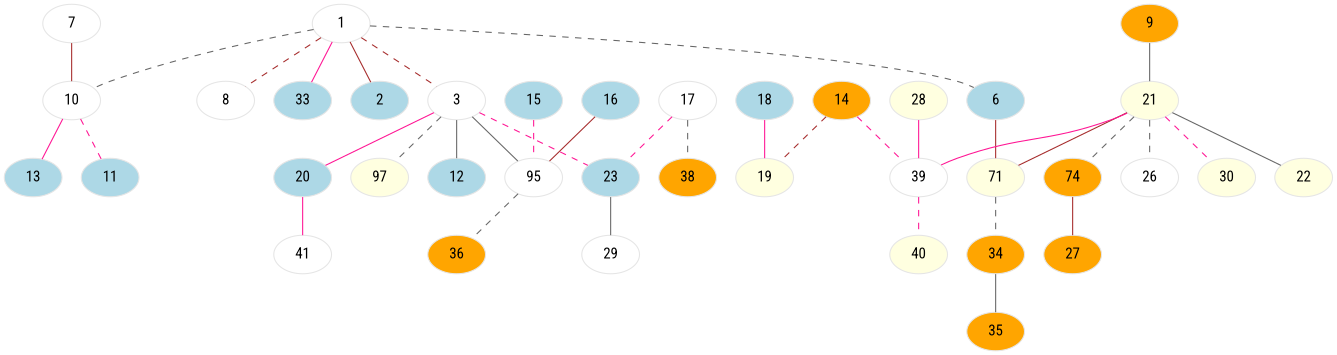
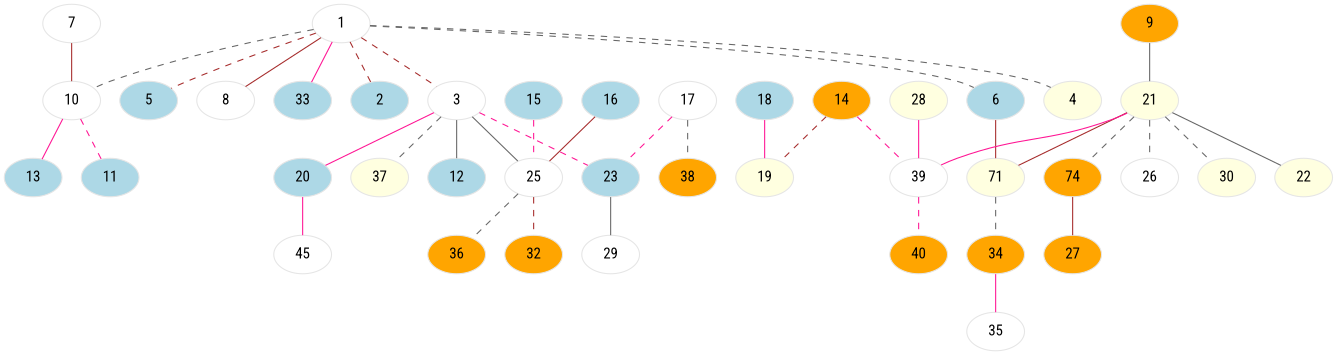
(283, 62) -> (283, 62)
(360, 62) -> (360, 62)
none -> (149, 101)
none -> (1073, 101)
(1188, 139) -> (1188, 139)
(380, 178) -> (380, 178)
(534, 178) -> (534, 178)
(303, 255) -> (303, 255)
none -> (534, 255)
(919, 255) -> (919, 255)
(996, 293) -> (996, 293)
(996, 332) -> (996, 332)
